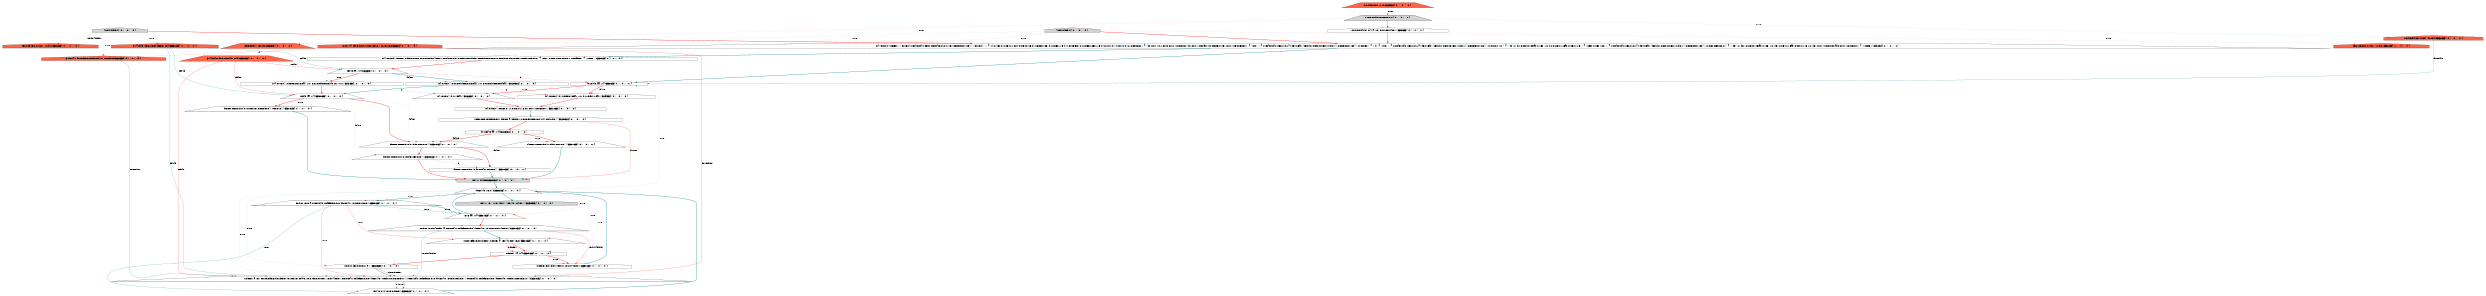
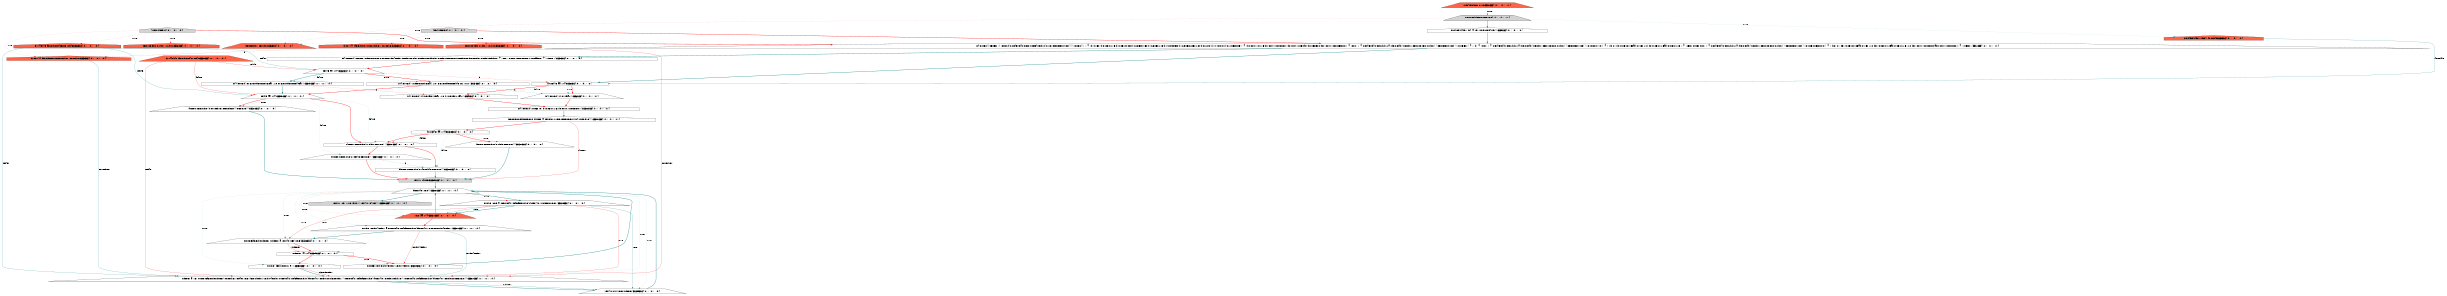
(94, 38) -> (173, 38)
(424, 144) -> (380, 144)
(650, 184) -> (605, 194)
(485, 216) -> (435, 216)
